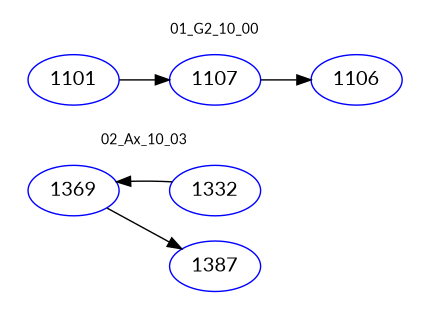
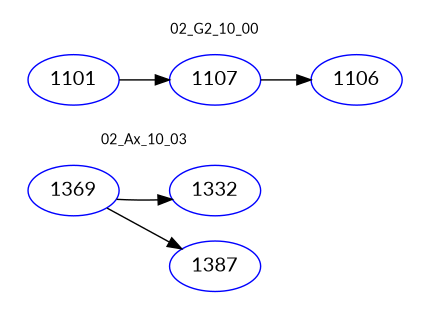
(215, 30) -> (215, 30)
(151, 181) -> (137, 200)
